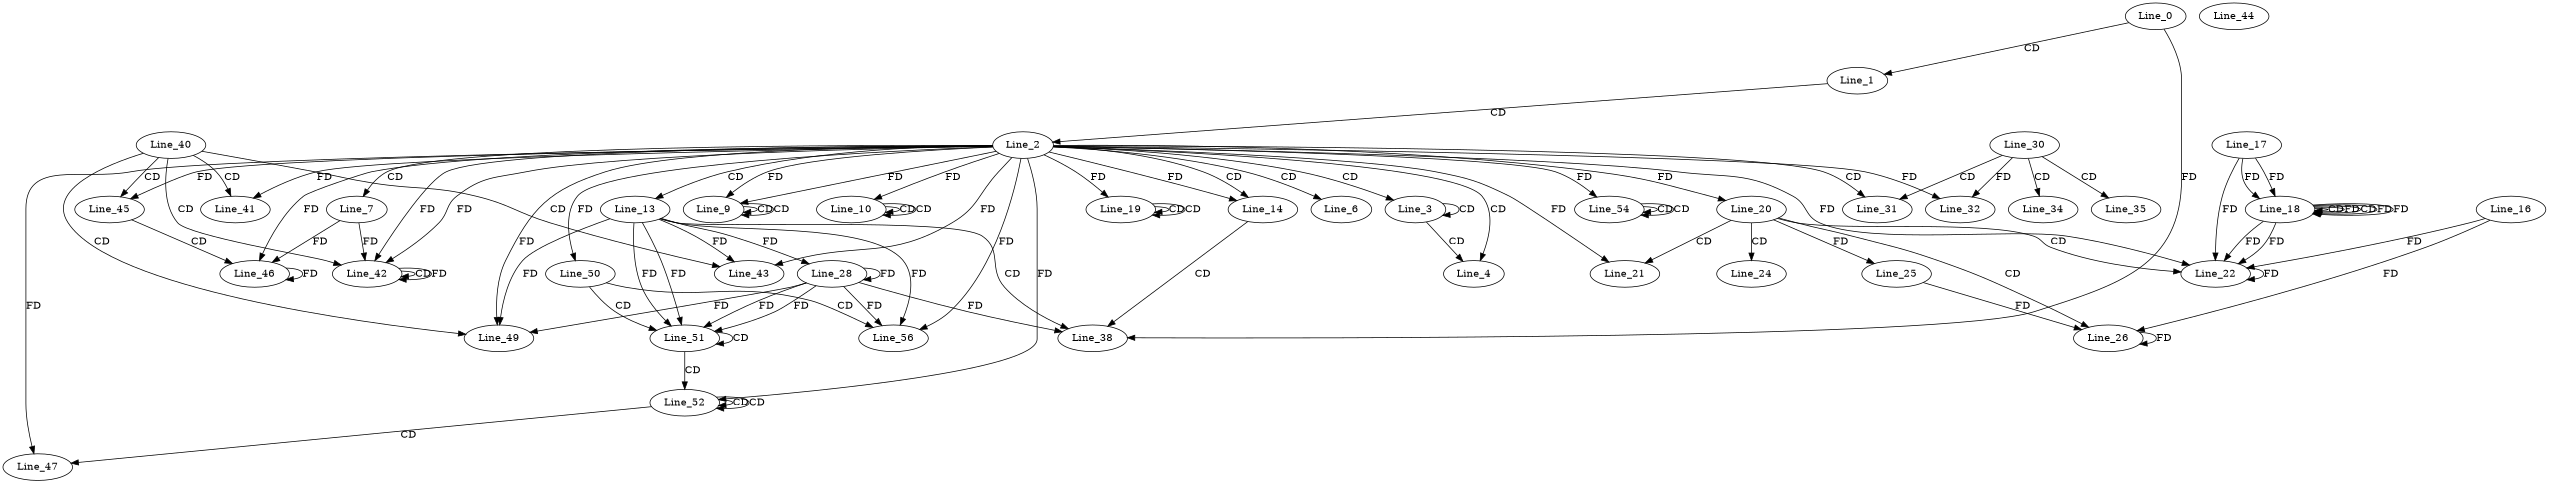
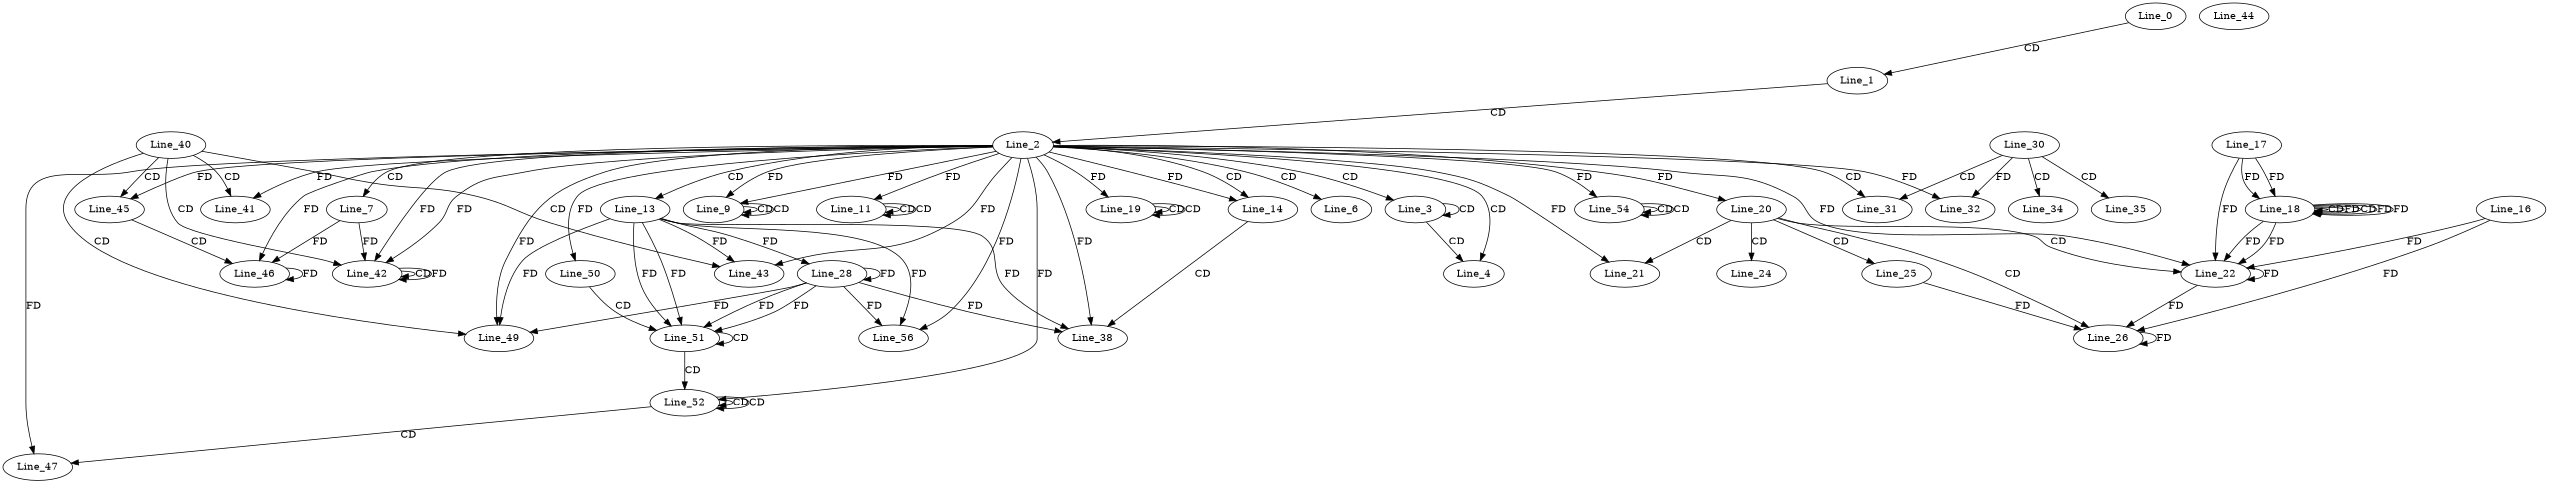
(851, 209) -> (851, 209)
(1841, 242) -> (1841, 242)
(1013, 274) -> (1013, 274)
(739, 291) -> none
none -> (2165, 304)
(1770, 332) -> (1073, 234)
